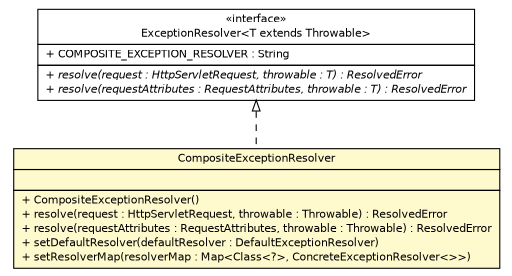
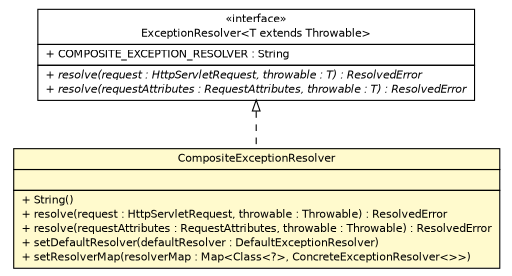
(111, 200) -> (48, 200)
